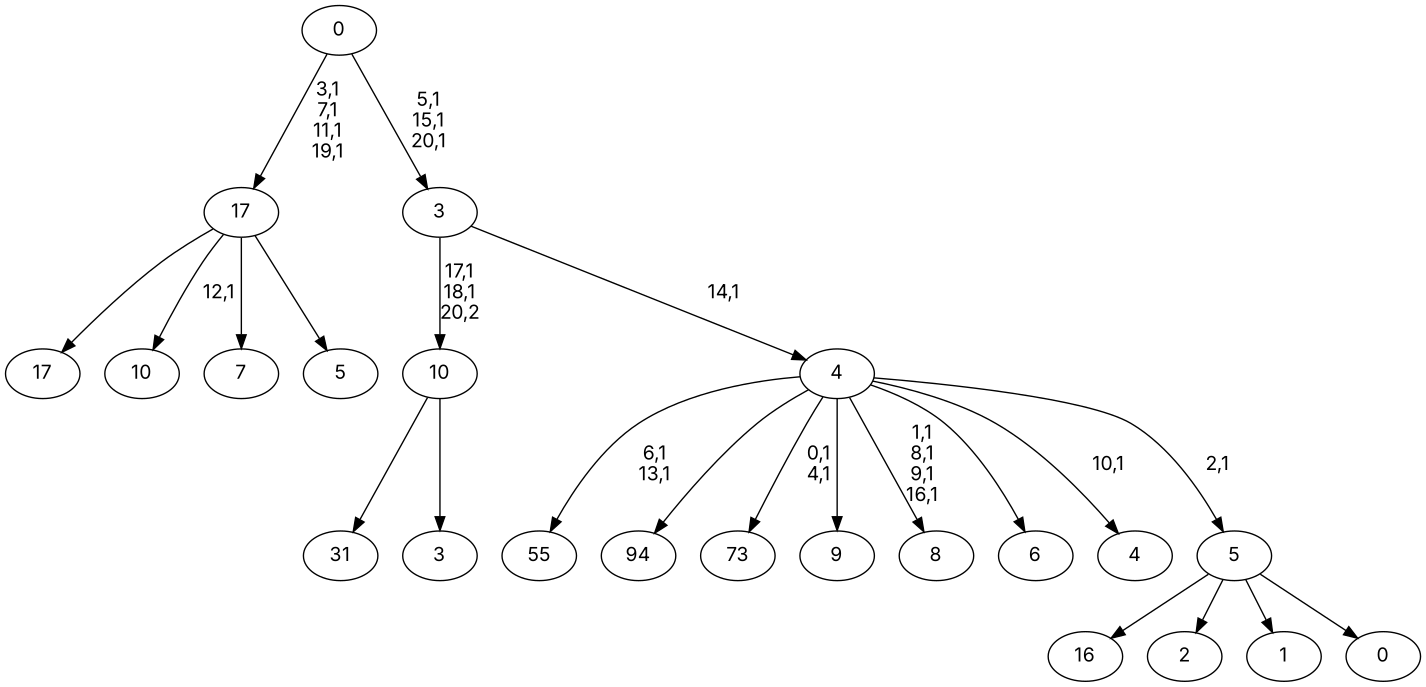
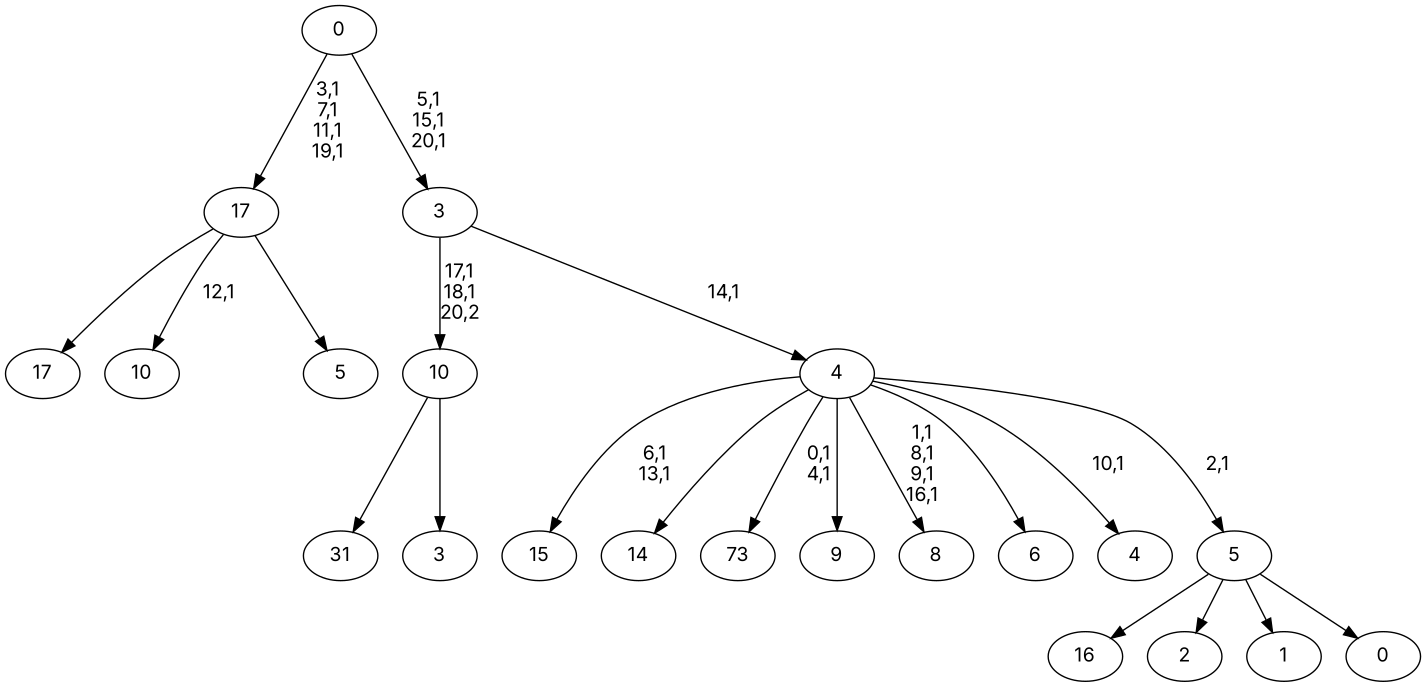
(241, 374) -> none
(539, 556) -> (539, 556)
(639, 556) -> (639, 556)
